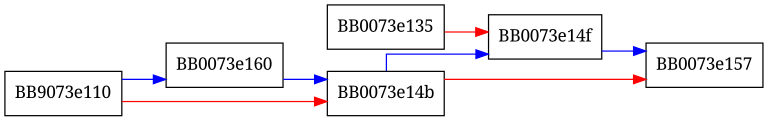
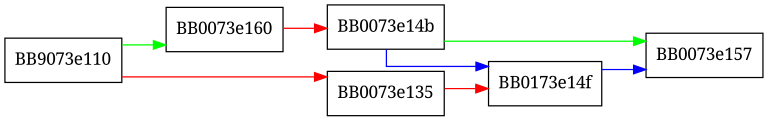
(545, 37) -> (545, 84)
(138, 79) -> (138, 45)
(299, 79) -> (299, 28)
(539, 79) -> (539, 41)
(218, 102) -> (218, 77)
